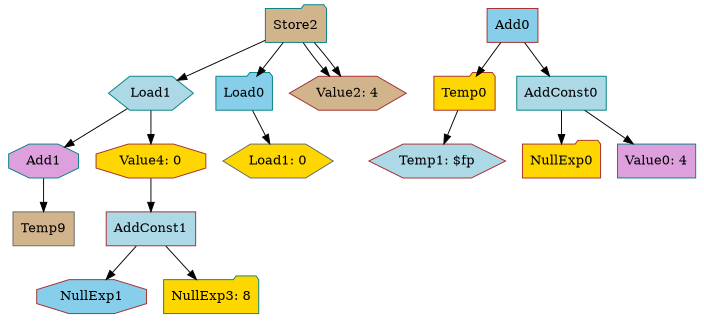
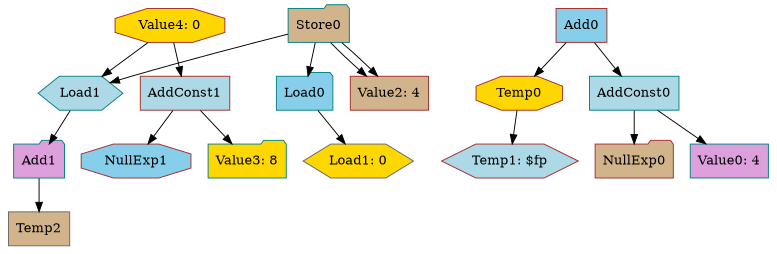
(296, 25) -> (319, 25)
(348, 93) -> (389, 93)
(465, 93) -> (519, 93)
(151, 123) -> (129, 57)
(44, 161) -> (39, 161)
(562, 161) -> (634, 161)
(44, 229) -> (39, 229)
(211, 297) -> (247, 161)
